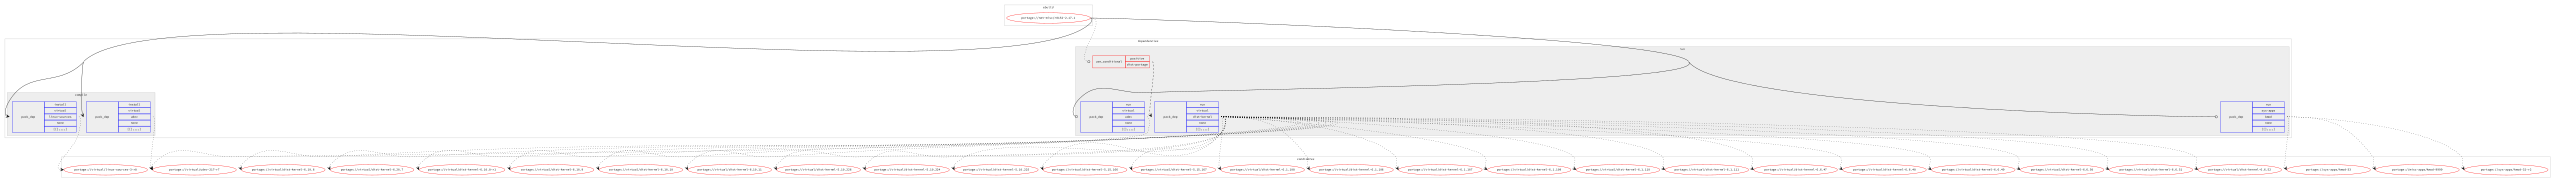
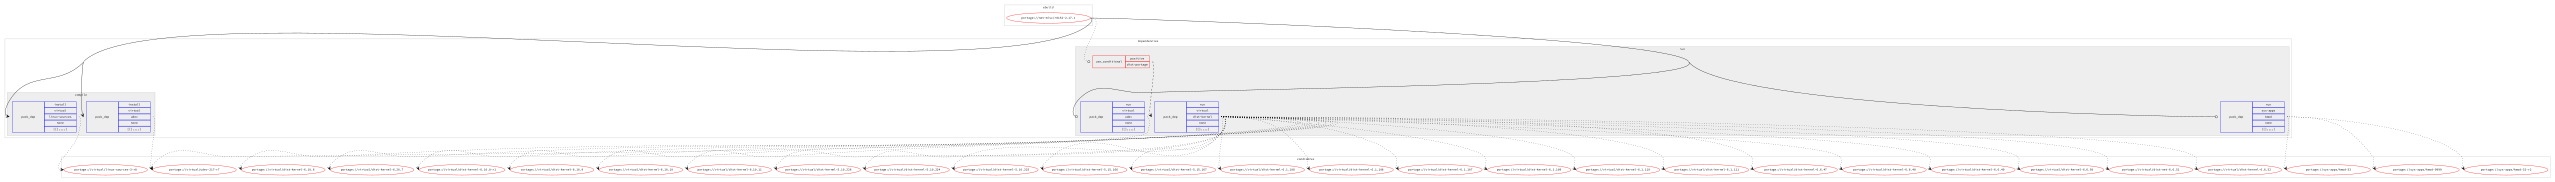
(2151, 170) -> (2151, 170)
(2417, 170) -> (2417, 170)
